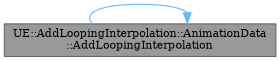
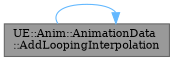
(140, 40) -> (87, 40)
